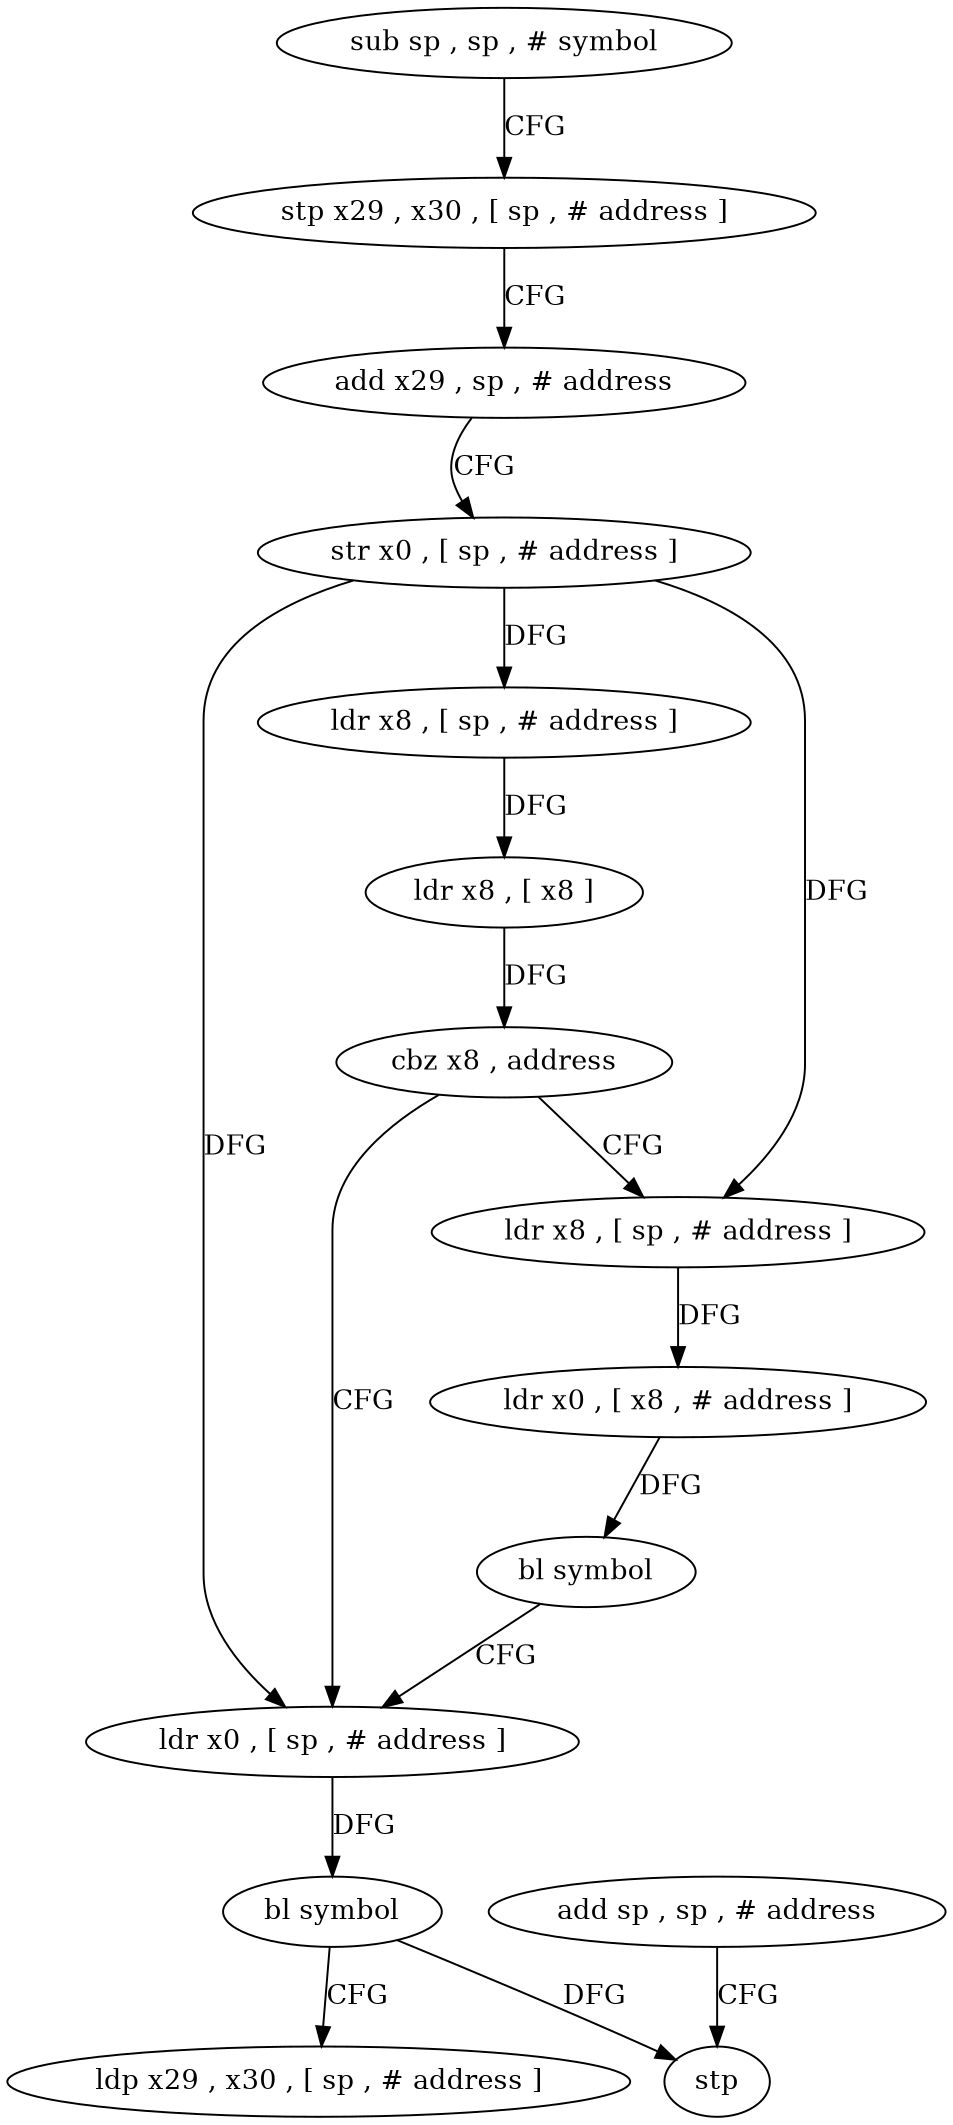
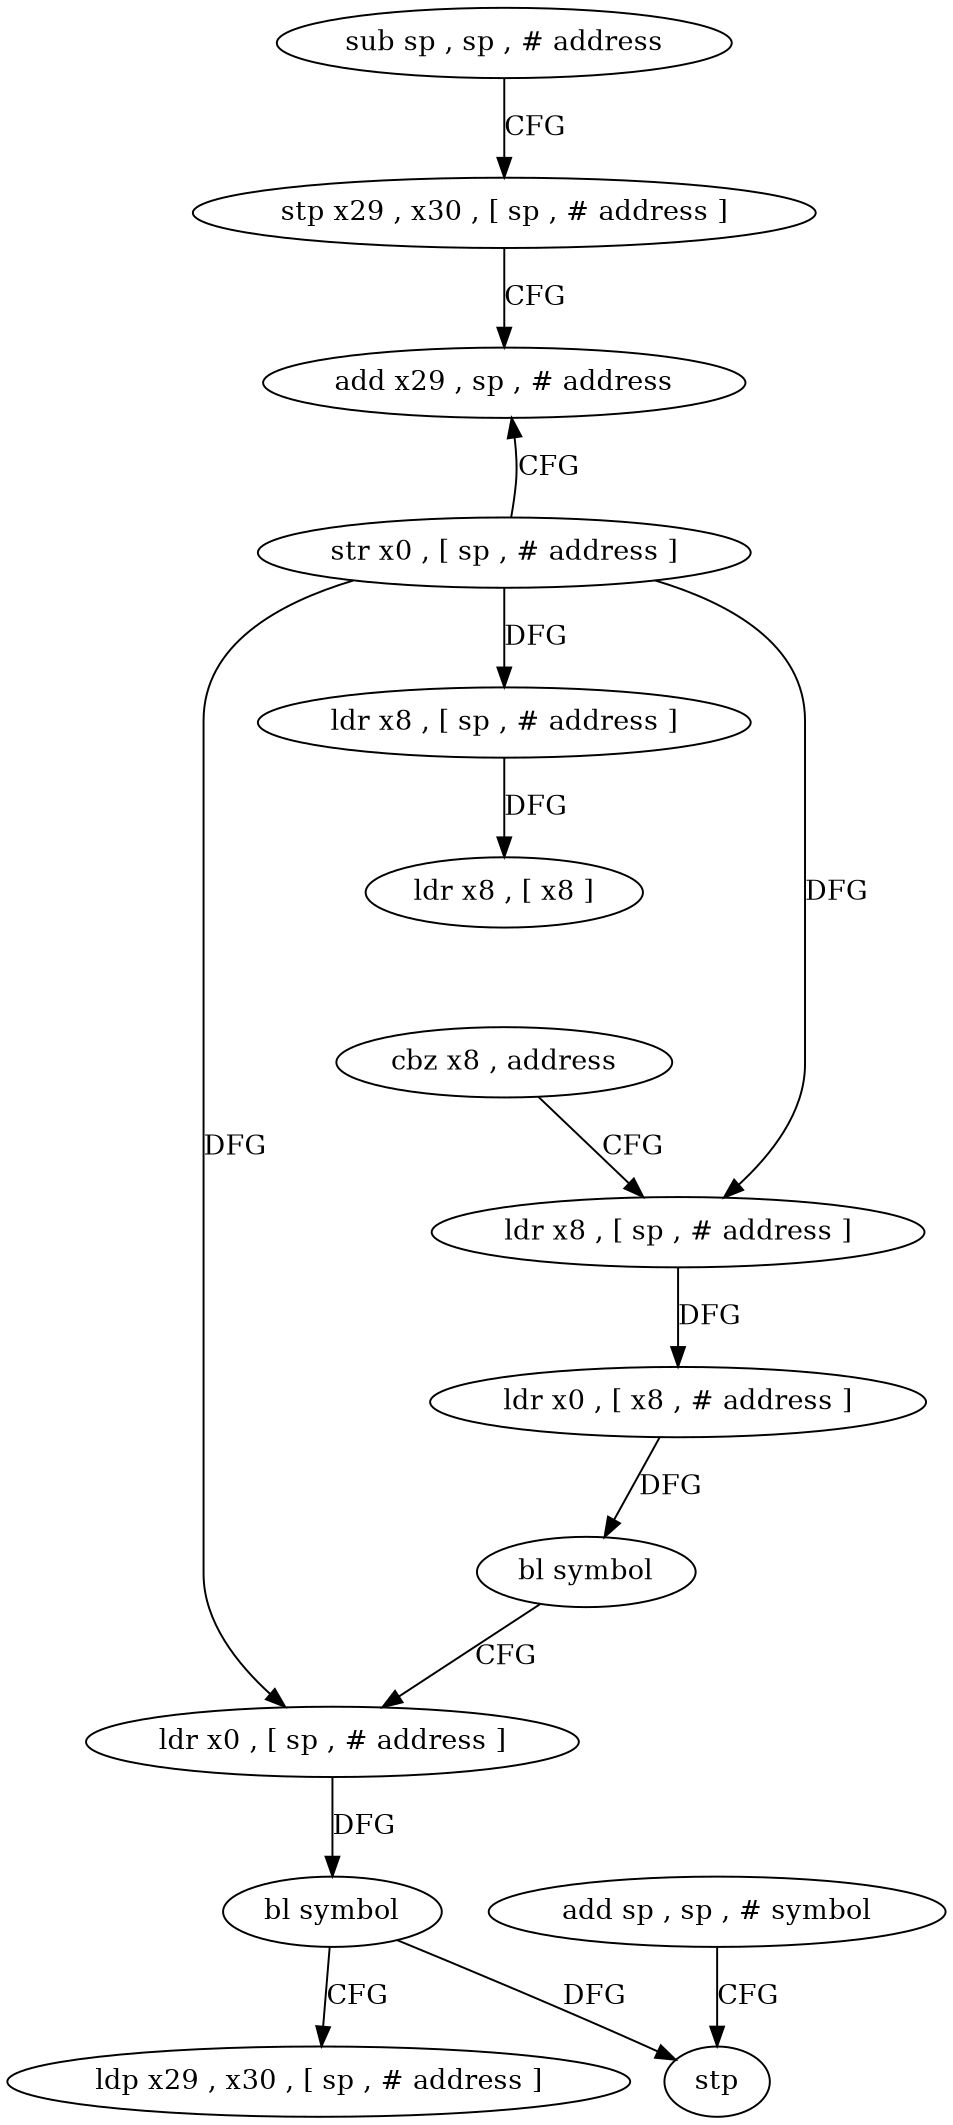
(504, 43) -> (504, 43)
(452, 458) -> (516, 478)
(504, 968) -> none
(332, 1368) -> none
(717, 1912) -> (717, 1912)
